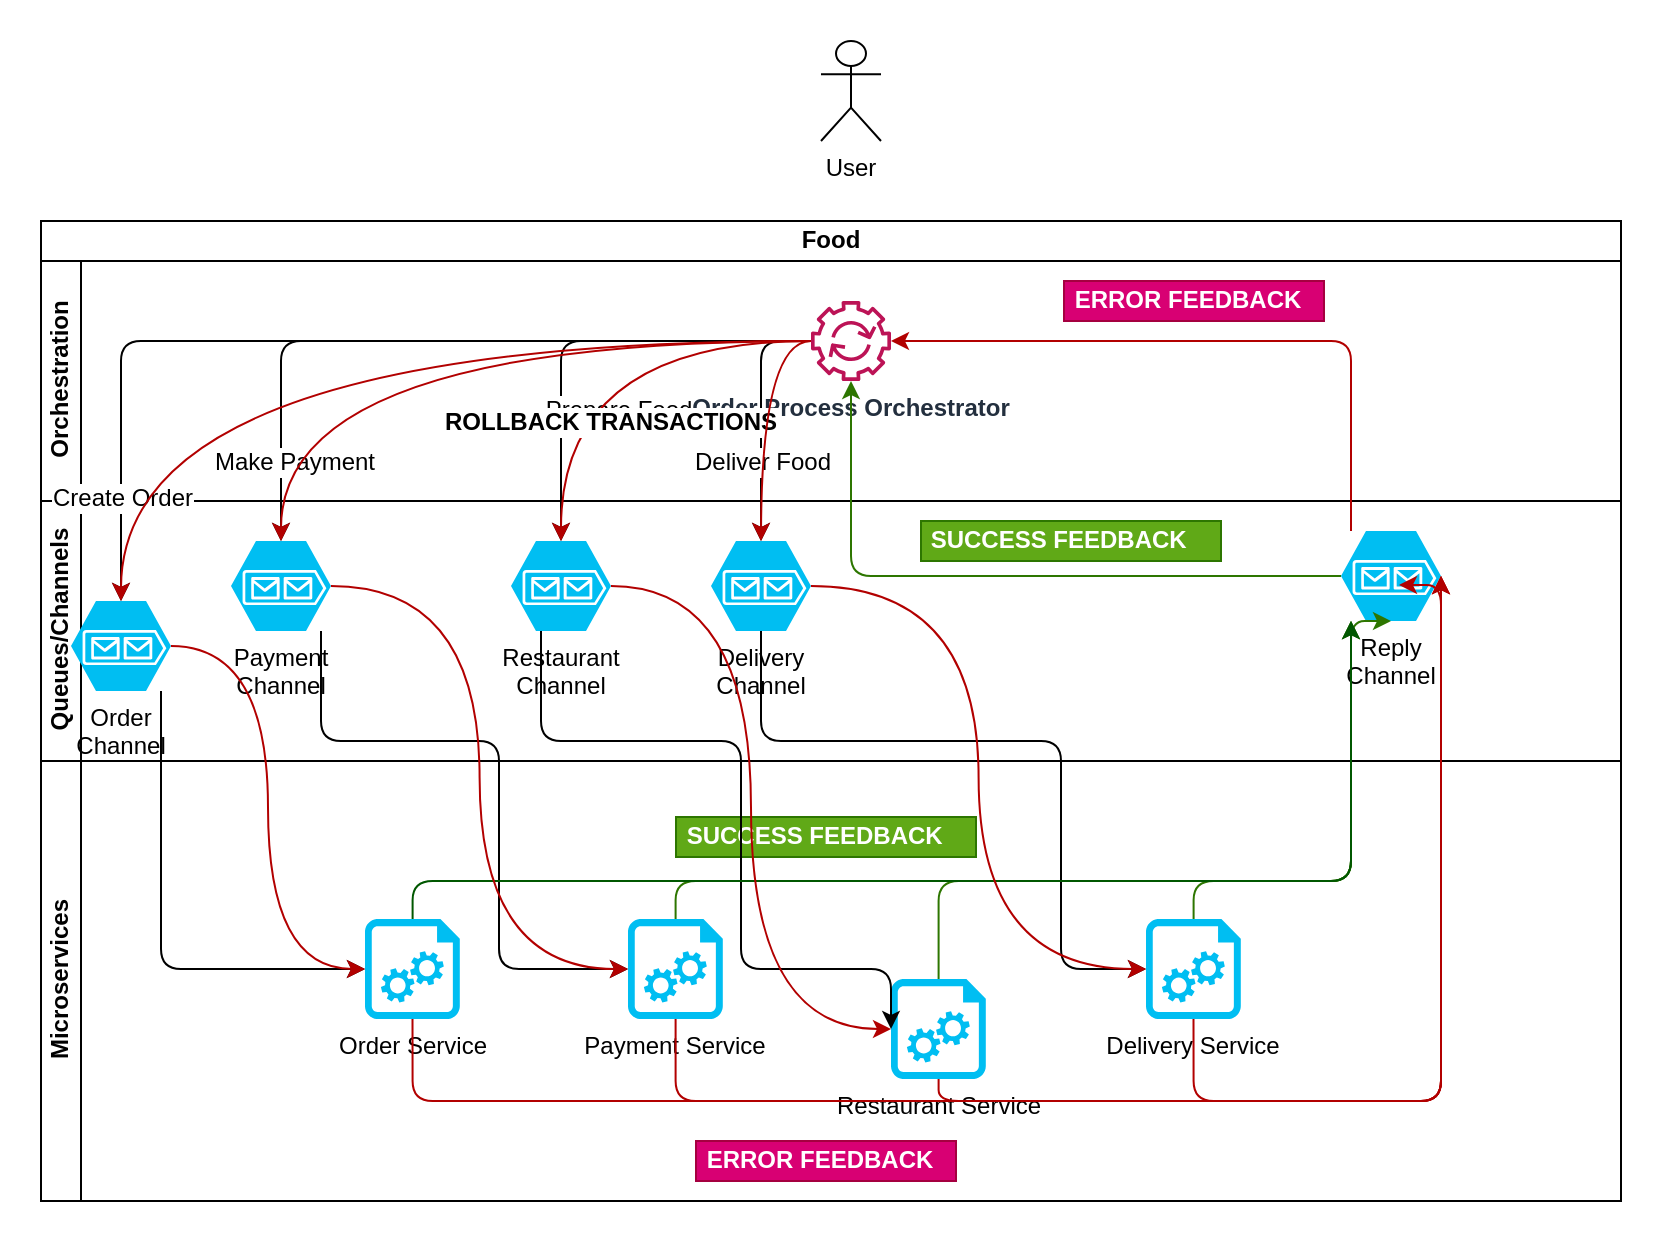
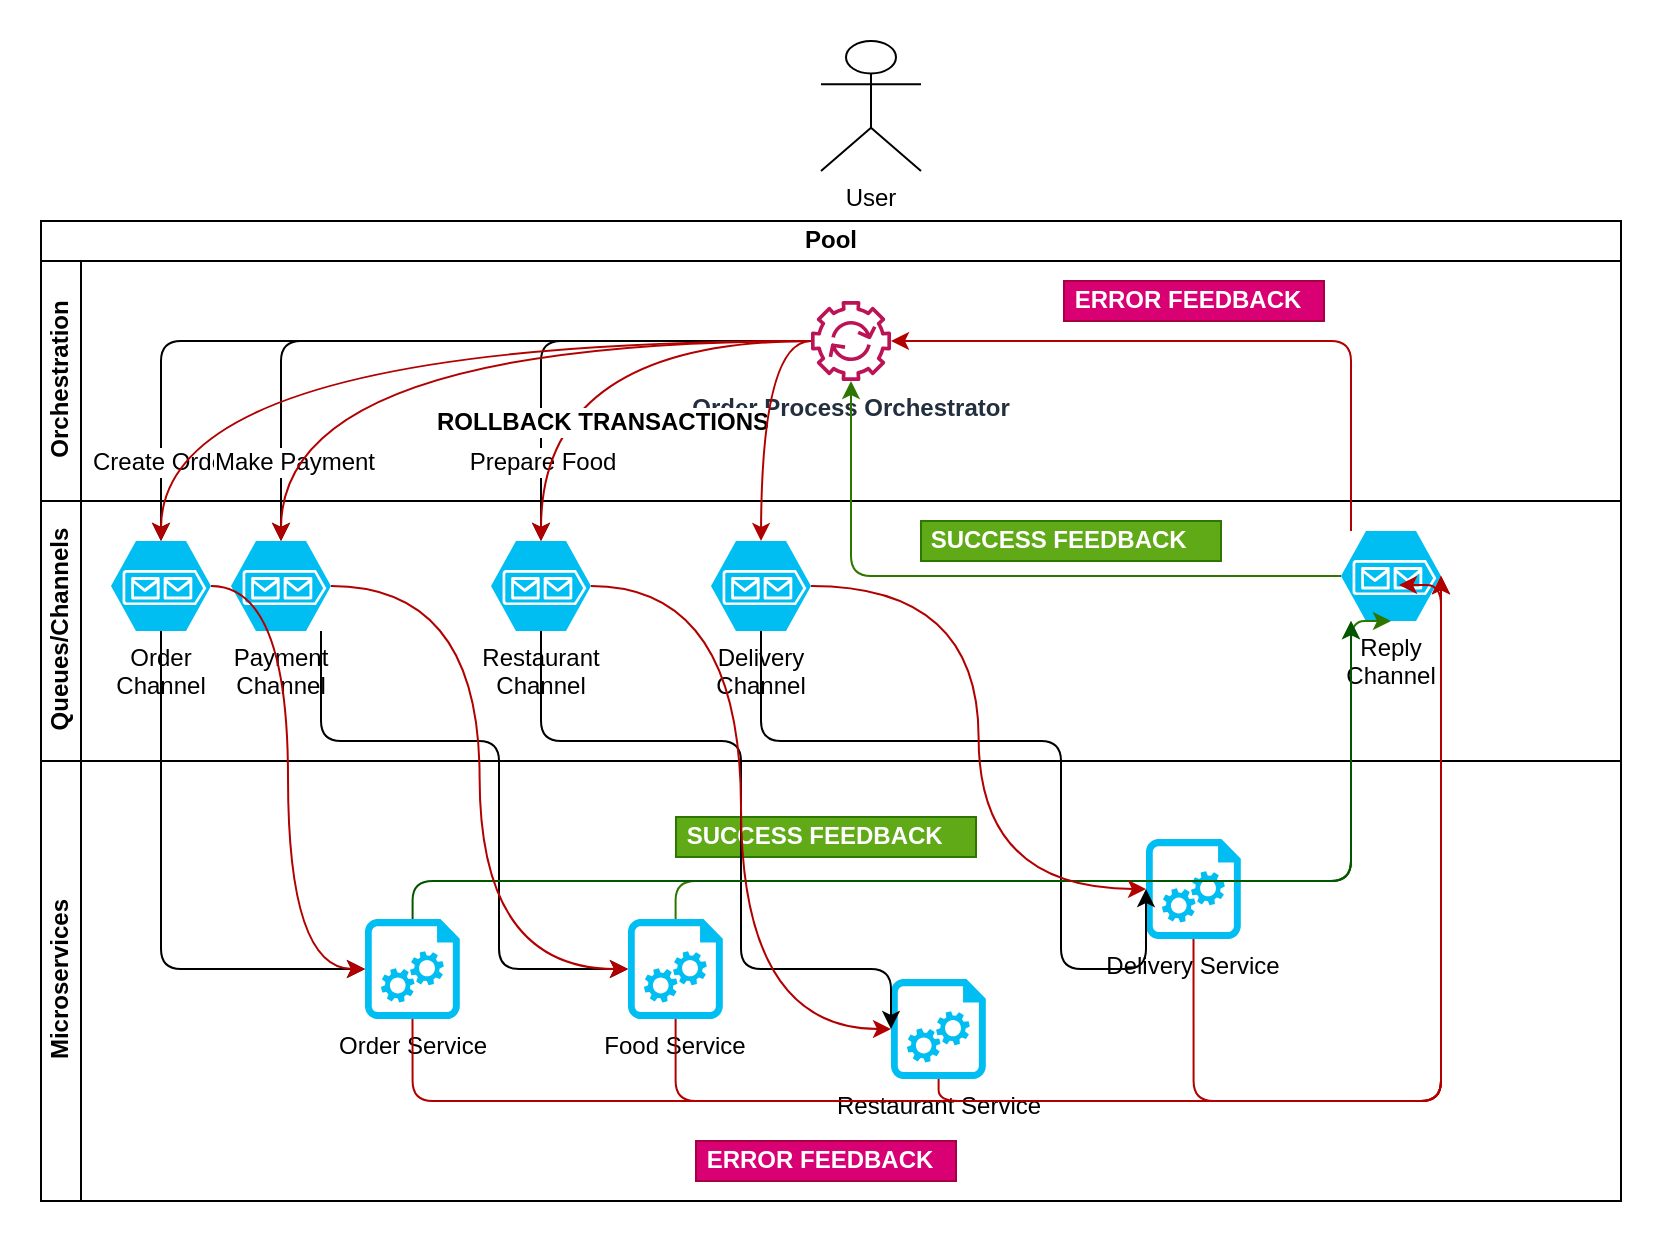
(851, 91) -> (871, 106)
(832, 241) -> (832, 241)
(761, 397) -> none
(561, 586) -> (541, 586)
(121, 646) -> (161, 586)
(939, 933) -> none
(1194, 969) -> (1194, 889)
(676, 1047) -> (676, 1047)
